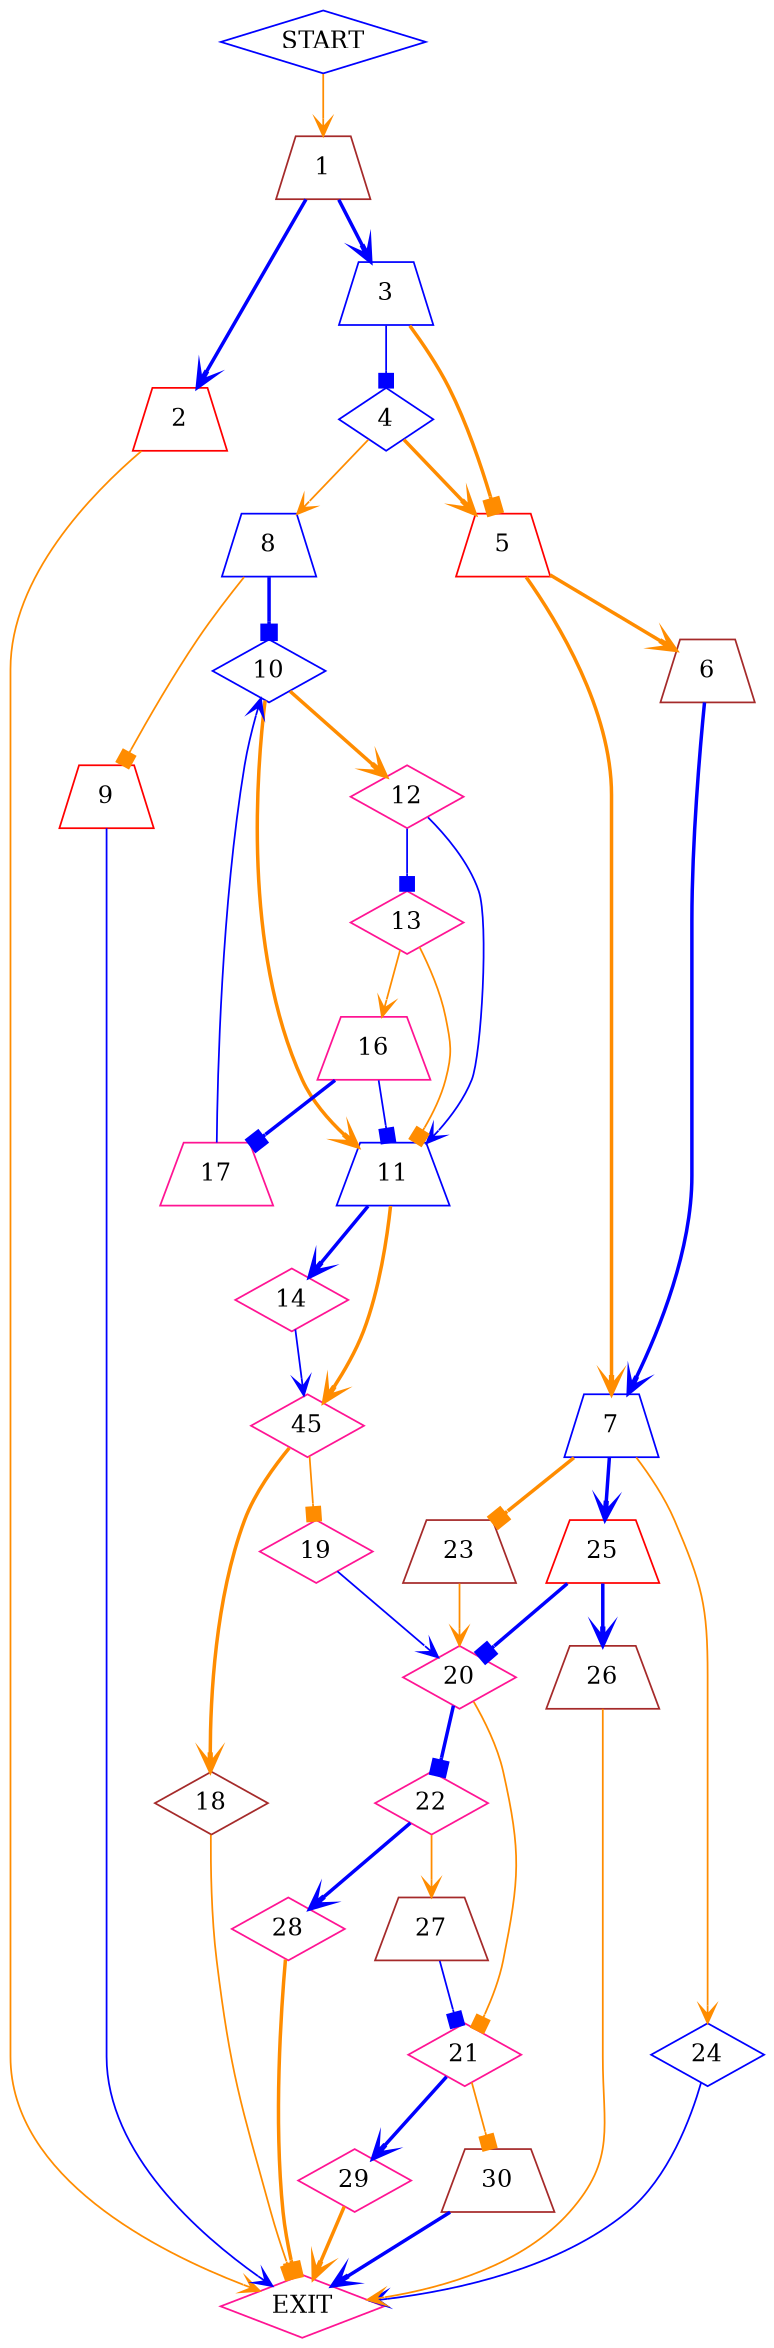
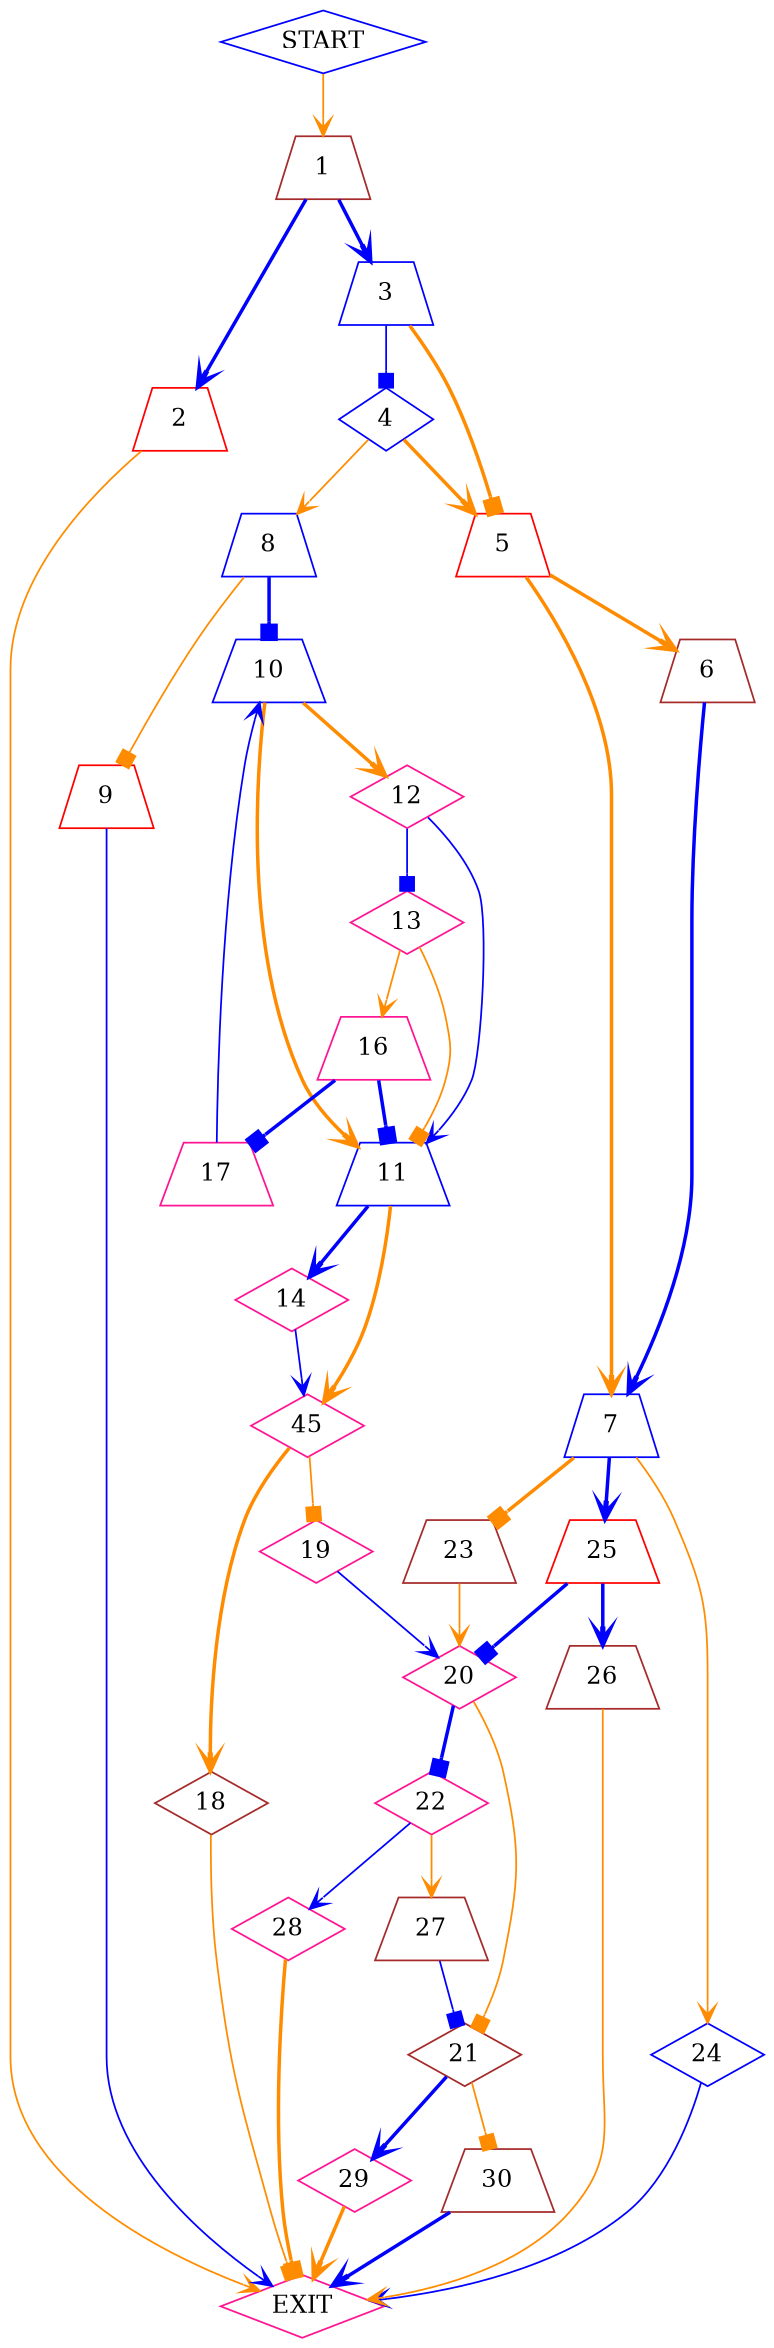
(269, 671) -> (269, 671)
(382, 1103) -> (382, 1103)
(367, 1860) -> (367, 1860)
(465, 2055) -> (465, 2055)
